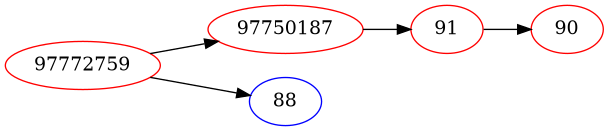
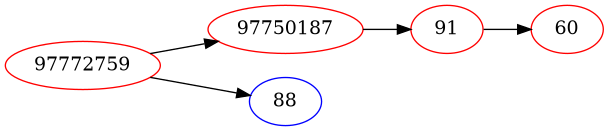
(567, 29) -> (567, 29)
